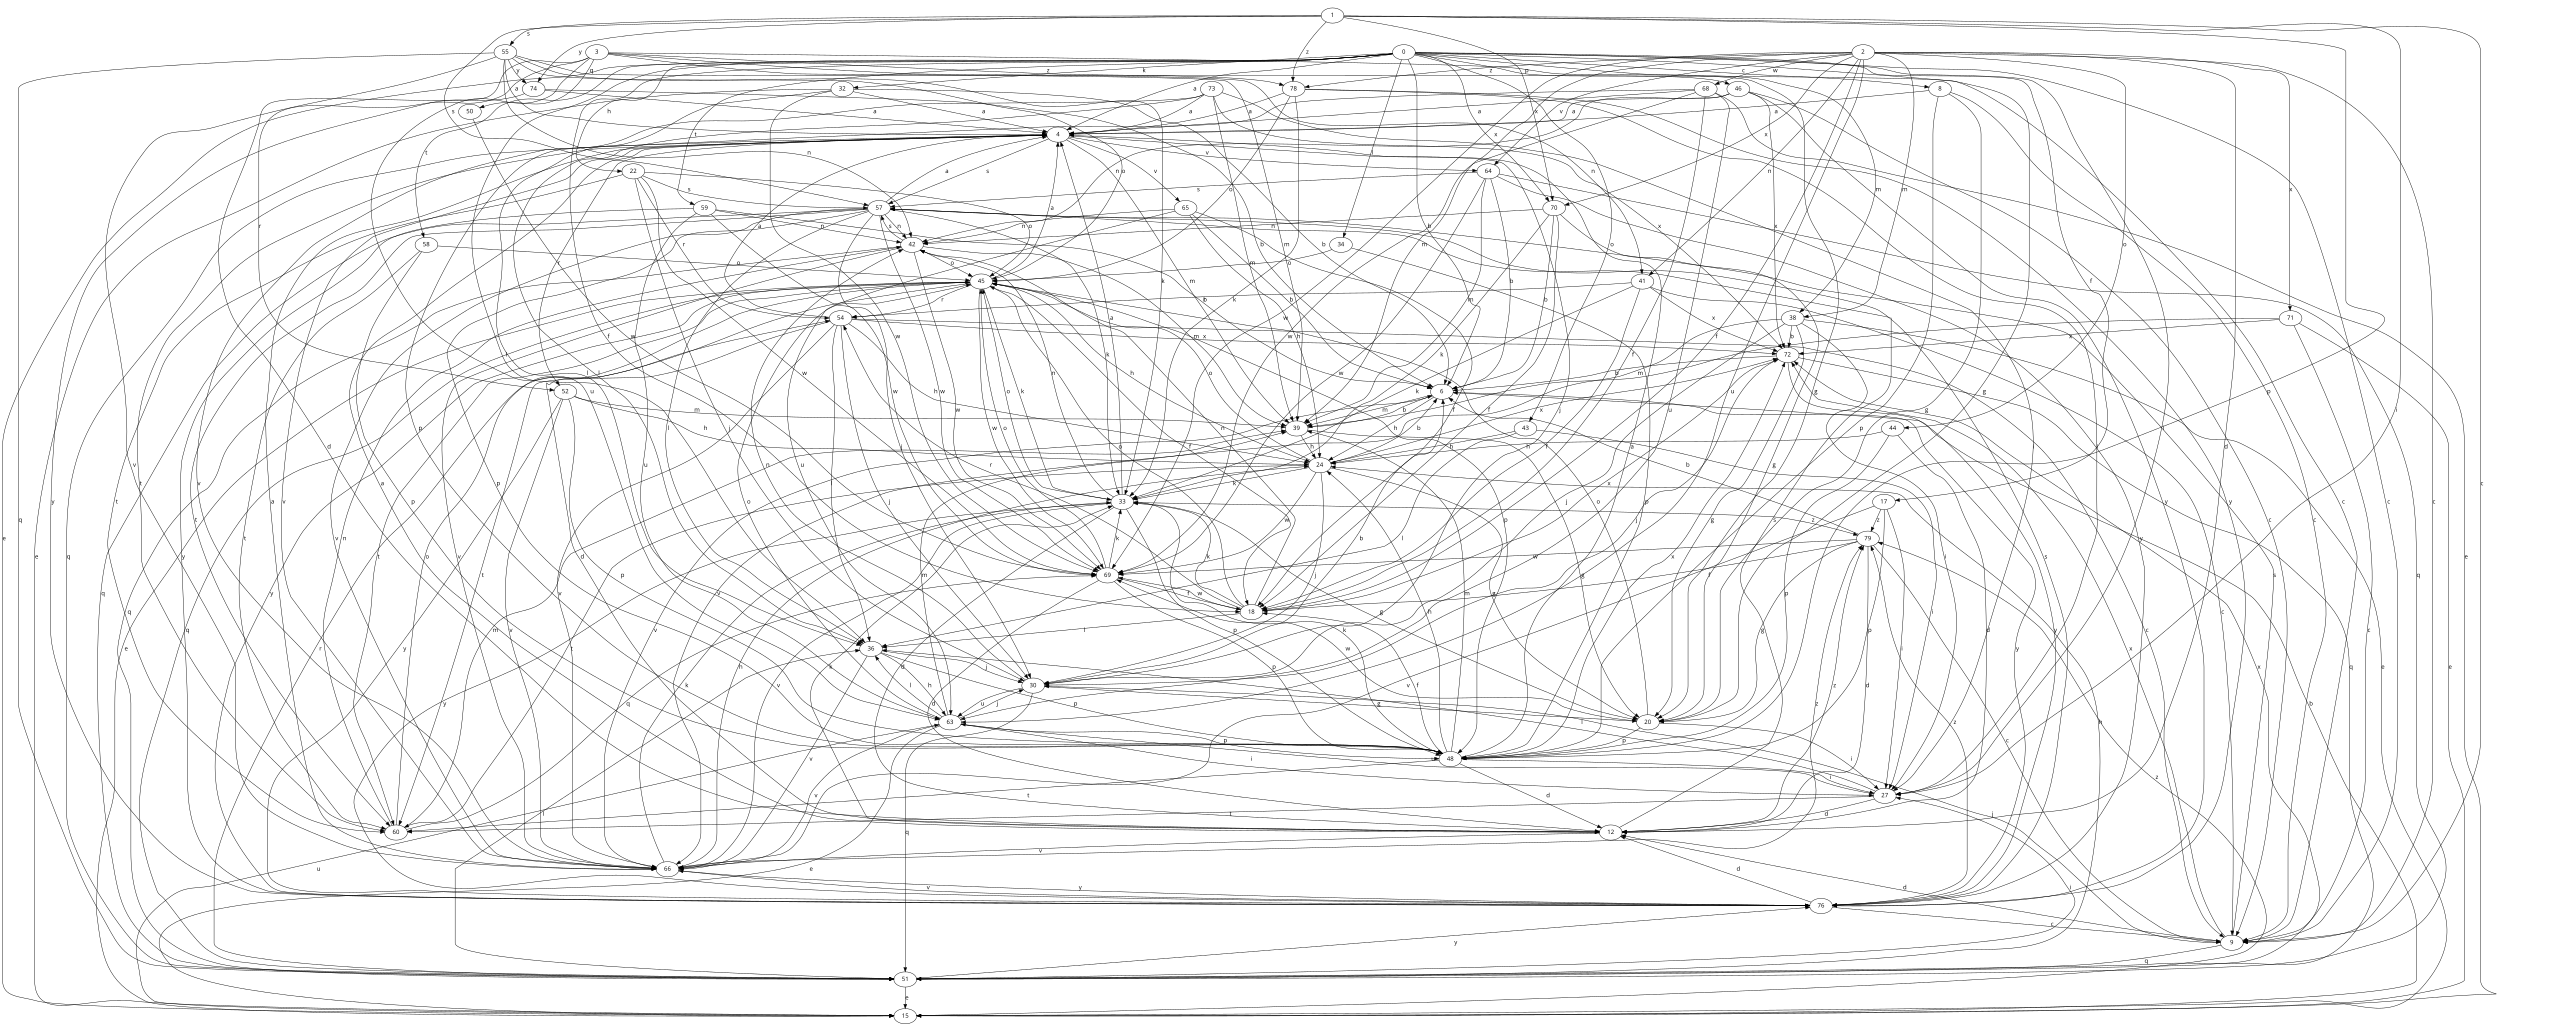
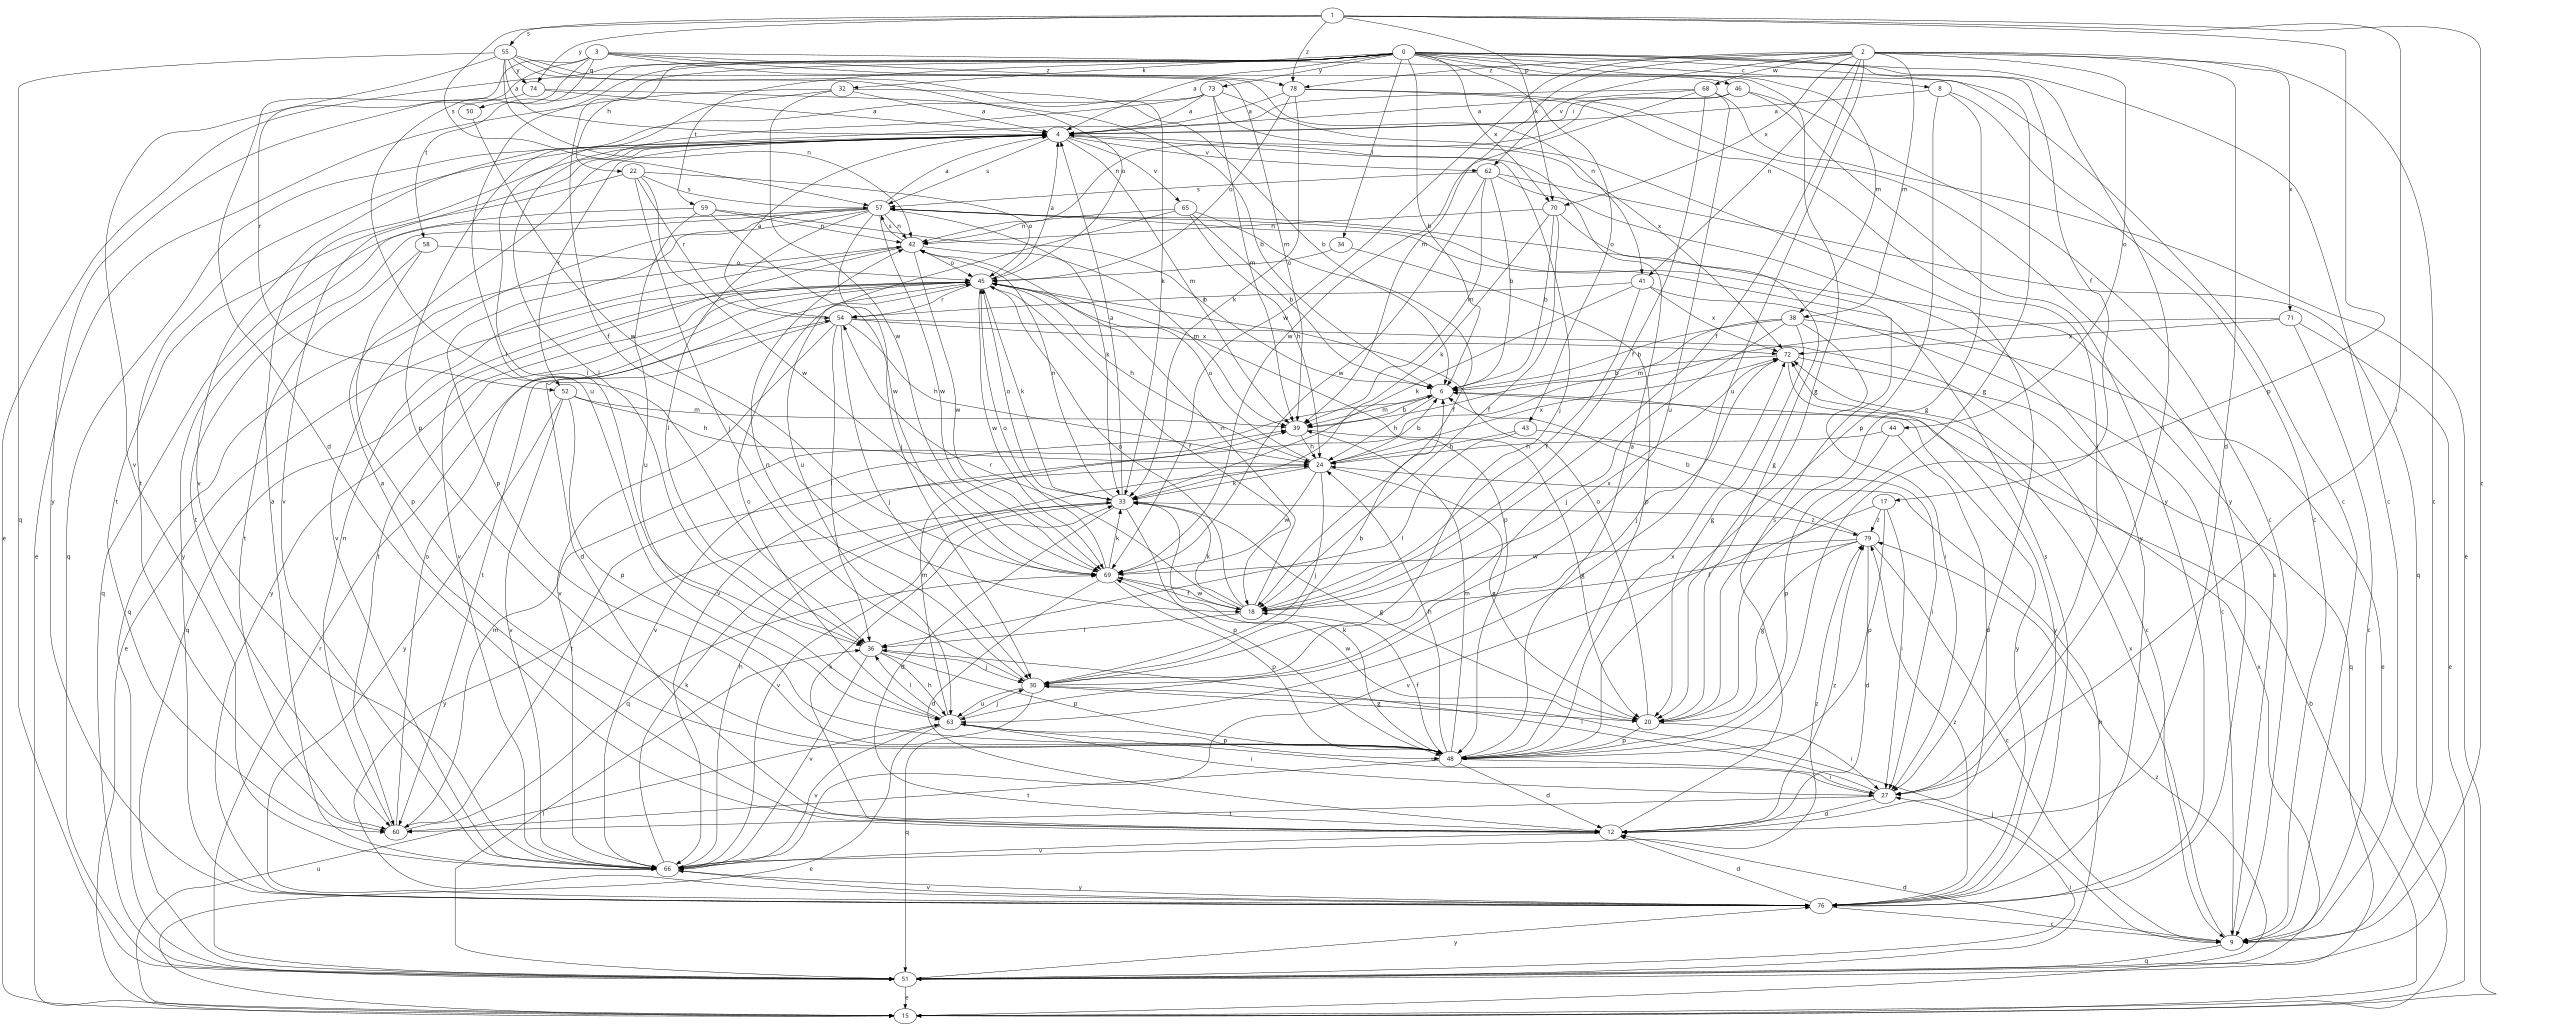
none -> (1310, 70)
(1574, 112) -> (1574, 112)
(1488, 171) -> (1488, 171)
(1774, 213) -> none
(1791, 335) -> (1627, 351)
